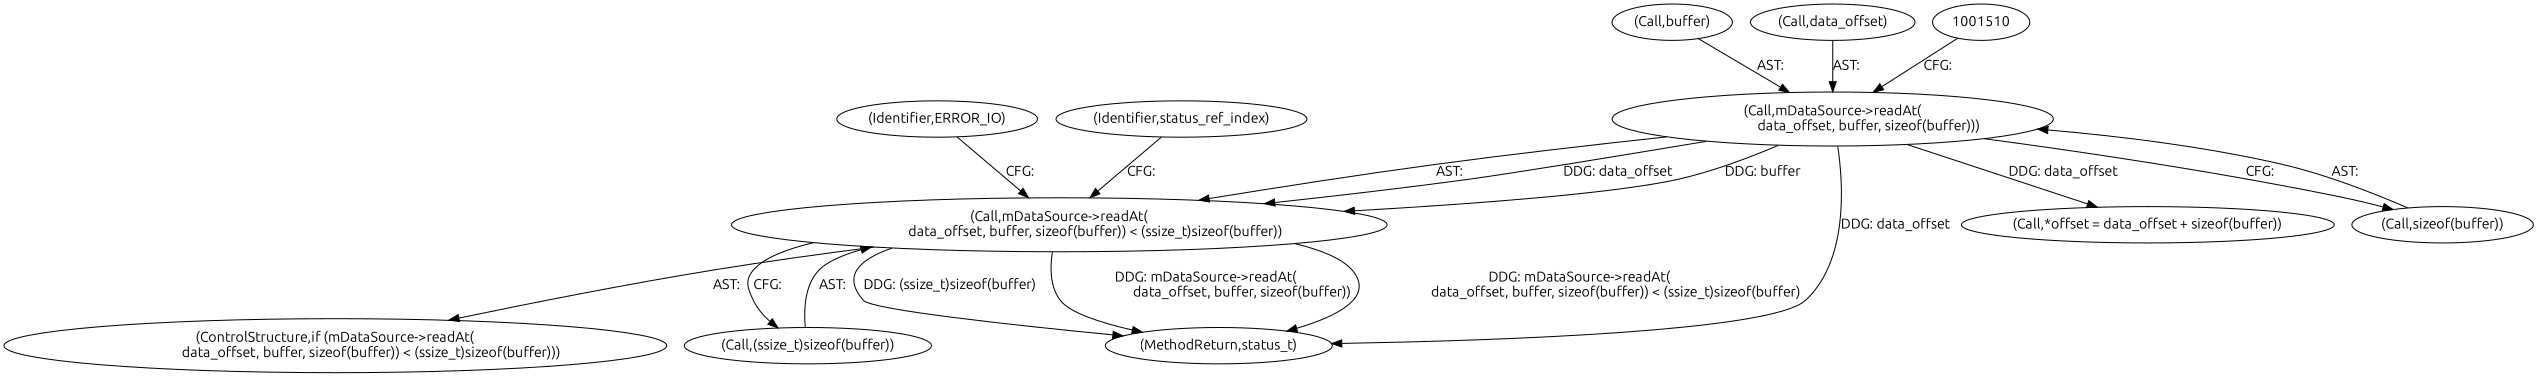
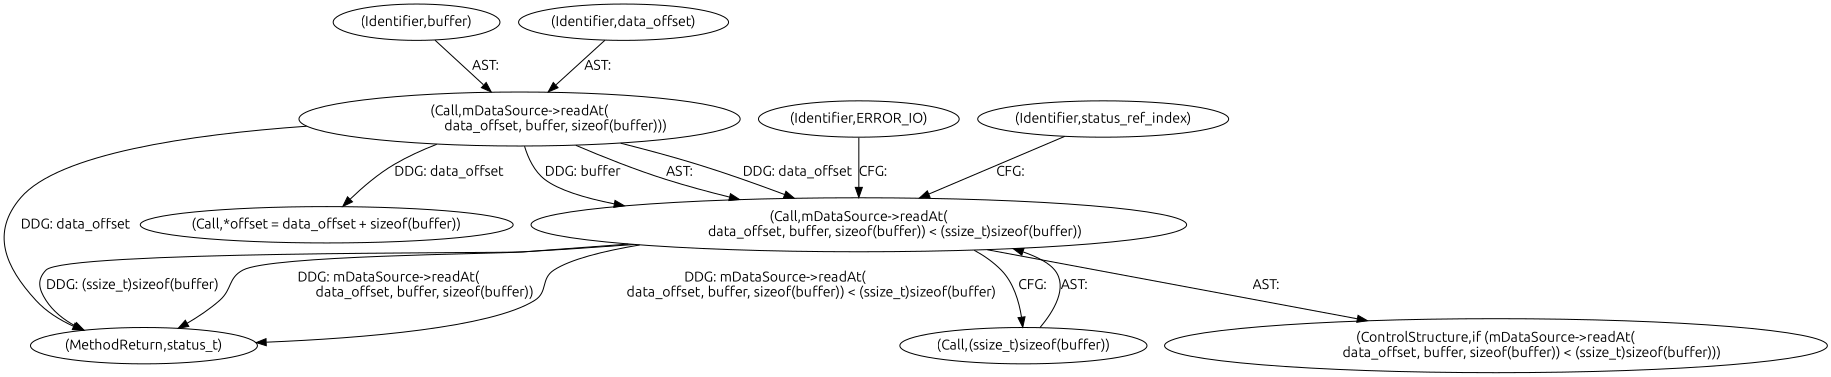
(1672, 22) -> (417, 22)
(1833, 22) -> (624, 22)
(1981, 22) -> none
(2443, 225) -> none
